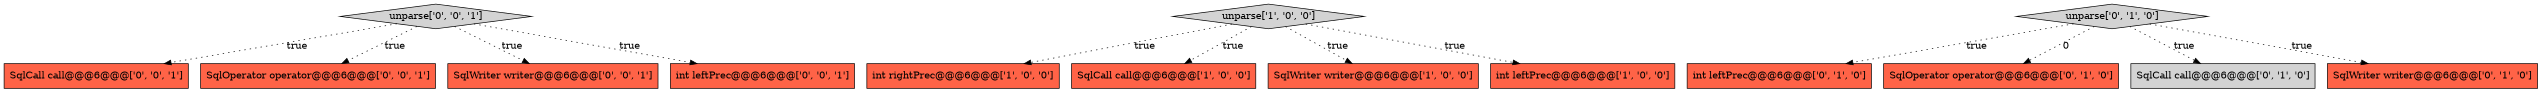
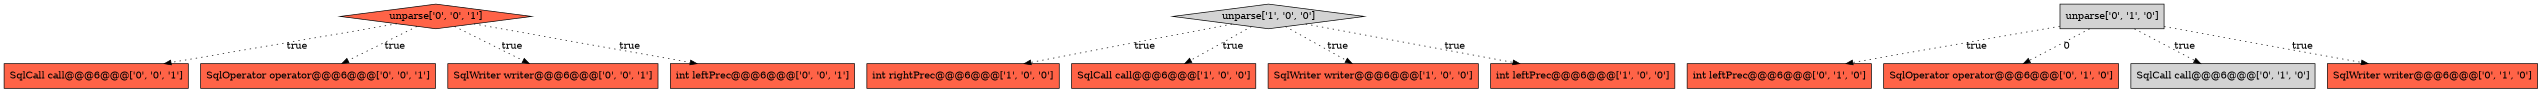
(436, 16) -> (436, 16)
(2112, 16) -> (2112, 16)
